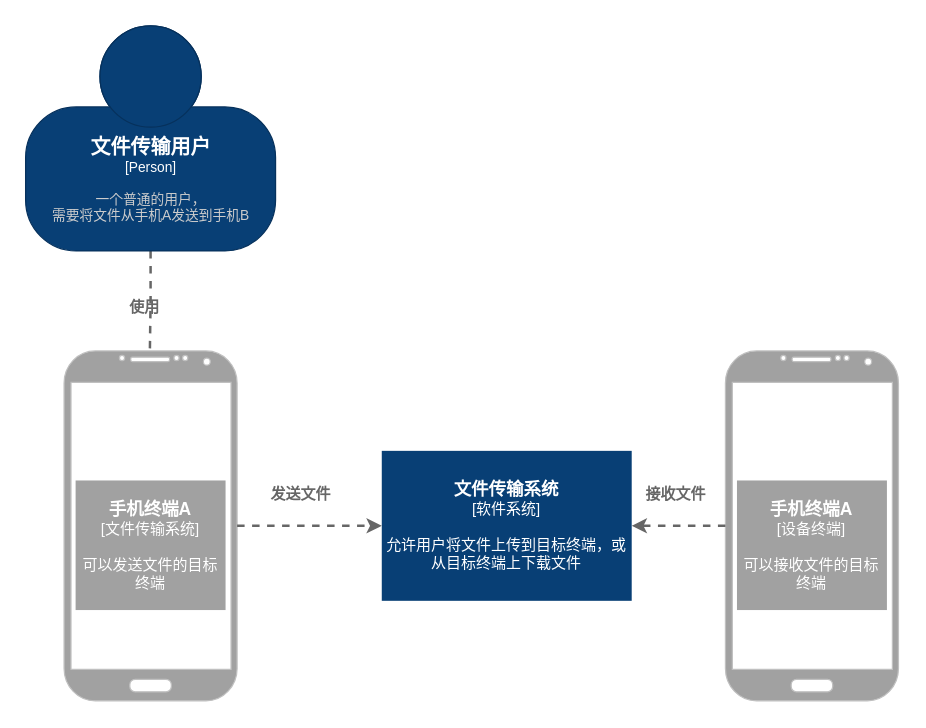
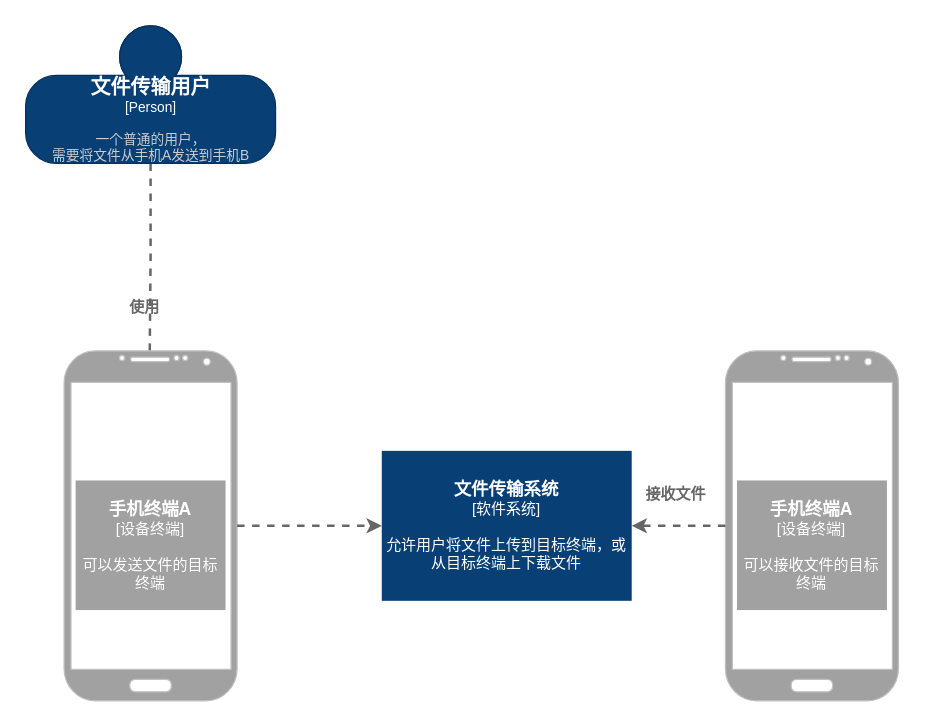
(151, 138) -> (151, 94)
(301, 494) -> none
(151, 546) -> (151, 546)
